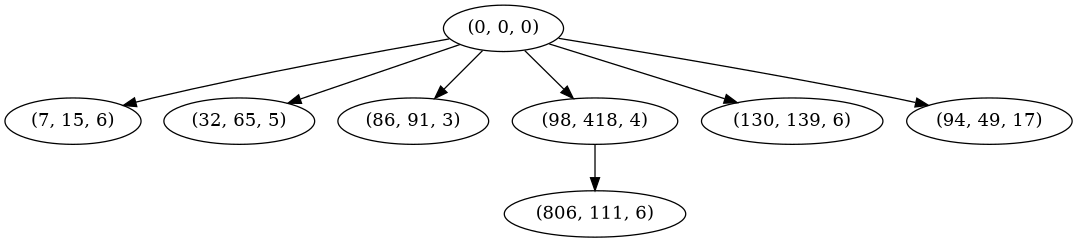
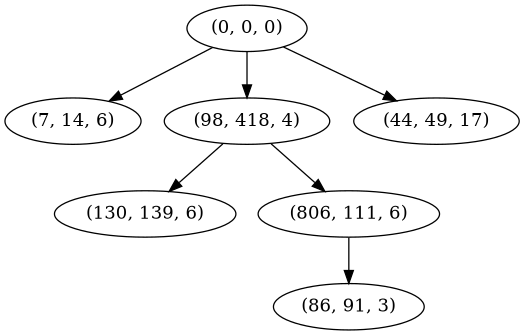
(463, 70) -> (349, 254)
(637, 71) -> (201, 163)
(73, 121) -> (73, 121)
(239, 121) -> none
(989, 121) -> (436, 121)
